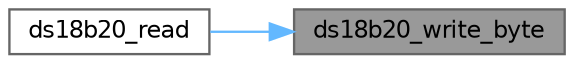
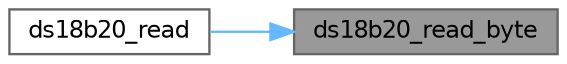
(429, 32) -> (426, 32)
